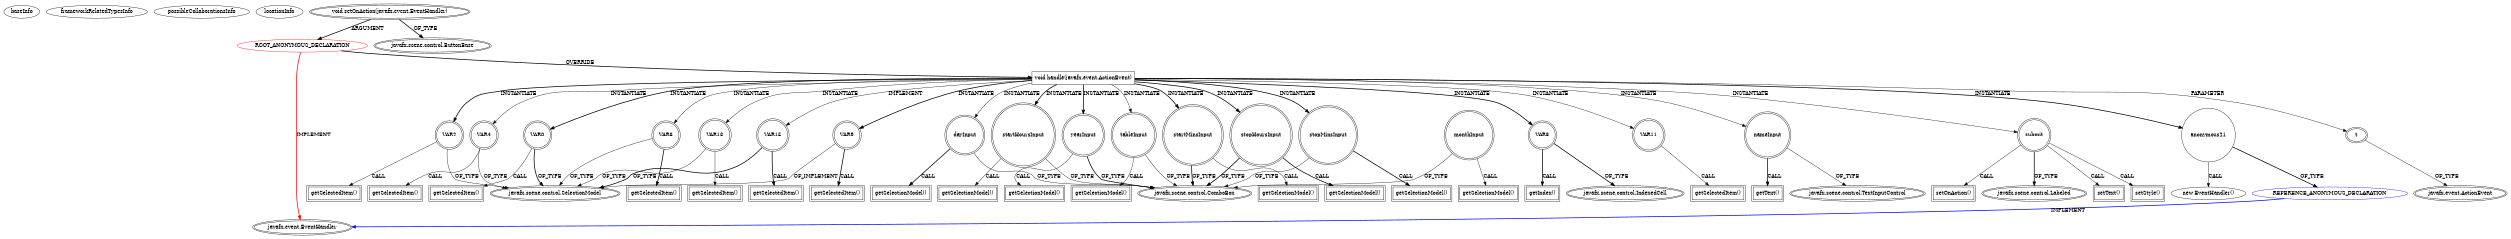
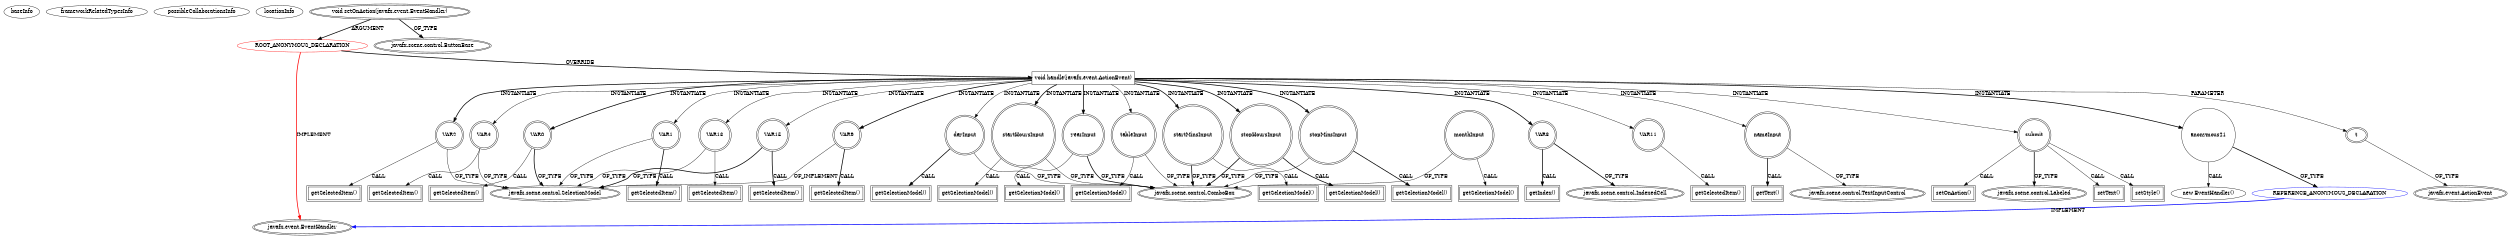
(905, 94) -> (906, 94)
(666, 135) -> (666, 135)
